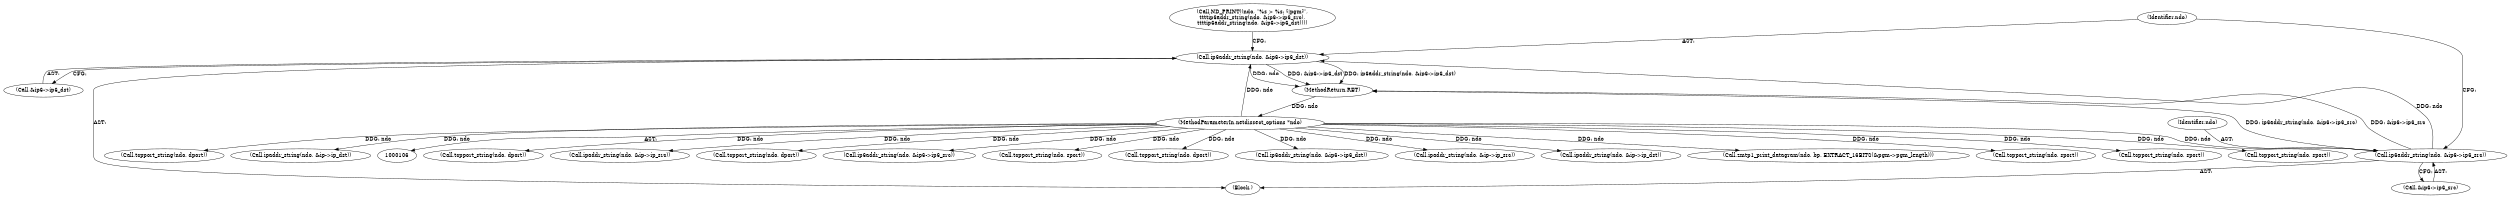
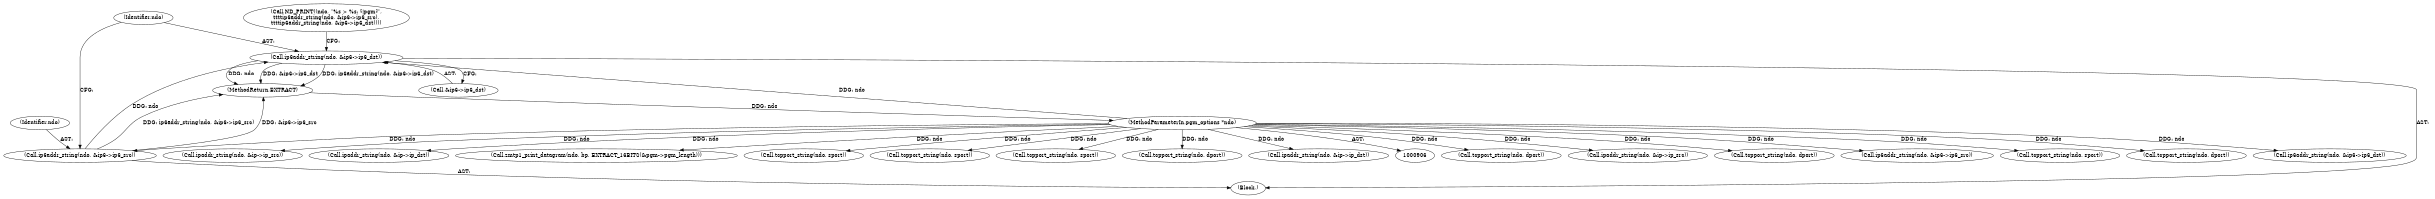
(1332, 90) -> (263, 90)
(1240, 123) -> (1182, 123)
(397, 156) -> (1415, 156)
(2431, 188) -> none
